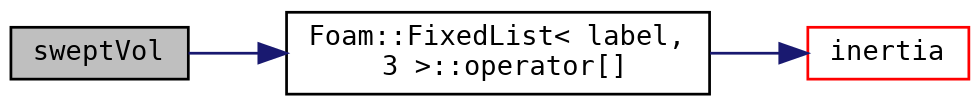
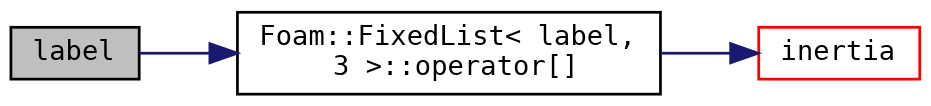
(100, 53) -> (75, 53)
